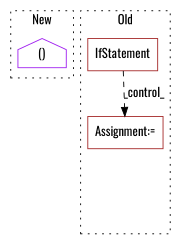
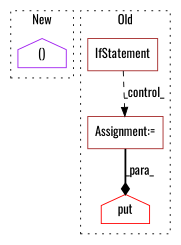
none -> (125, 211)
